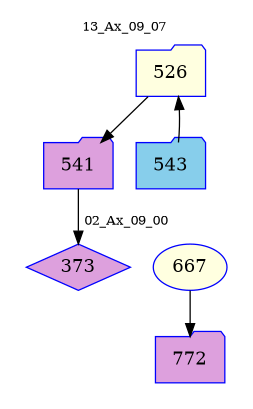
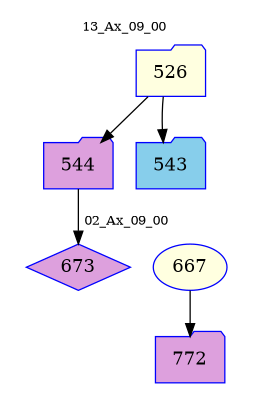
(125, 28) -> (125, 28)
(179, 126) -> (162, 113)
(78, 166) -> (78, 166)
(78, 267) -> (78, 267)
